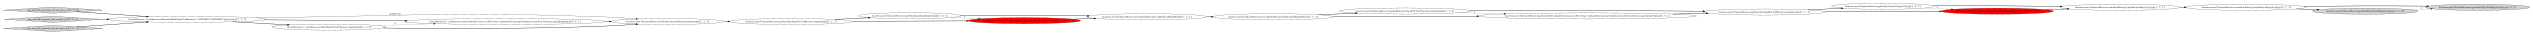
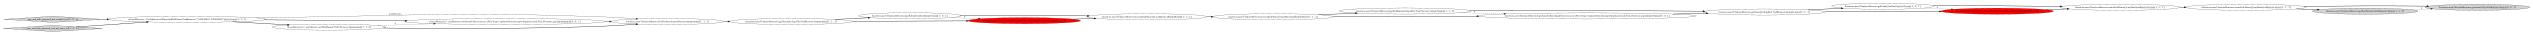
(53, 10) -> none
